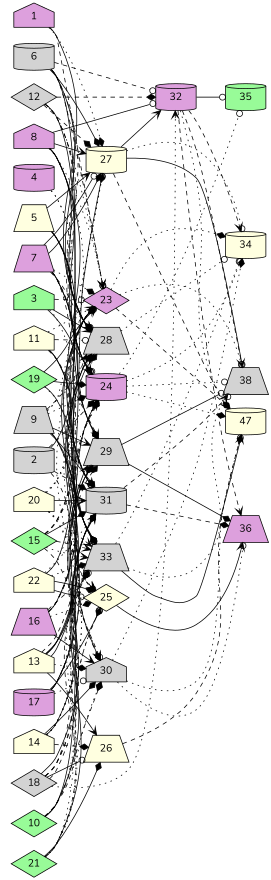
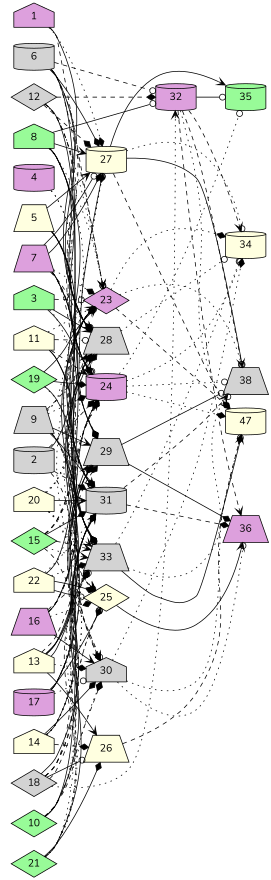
(138, 131) -> (148, 83)
(34, 137) -> (34, 137)
(74, 390) -> (66, 360)
(76, 543) -> (76, 543)
